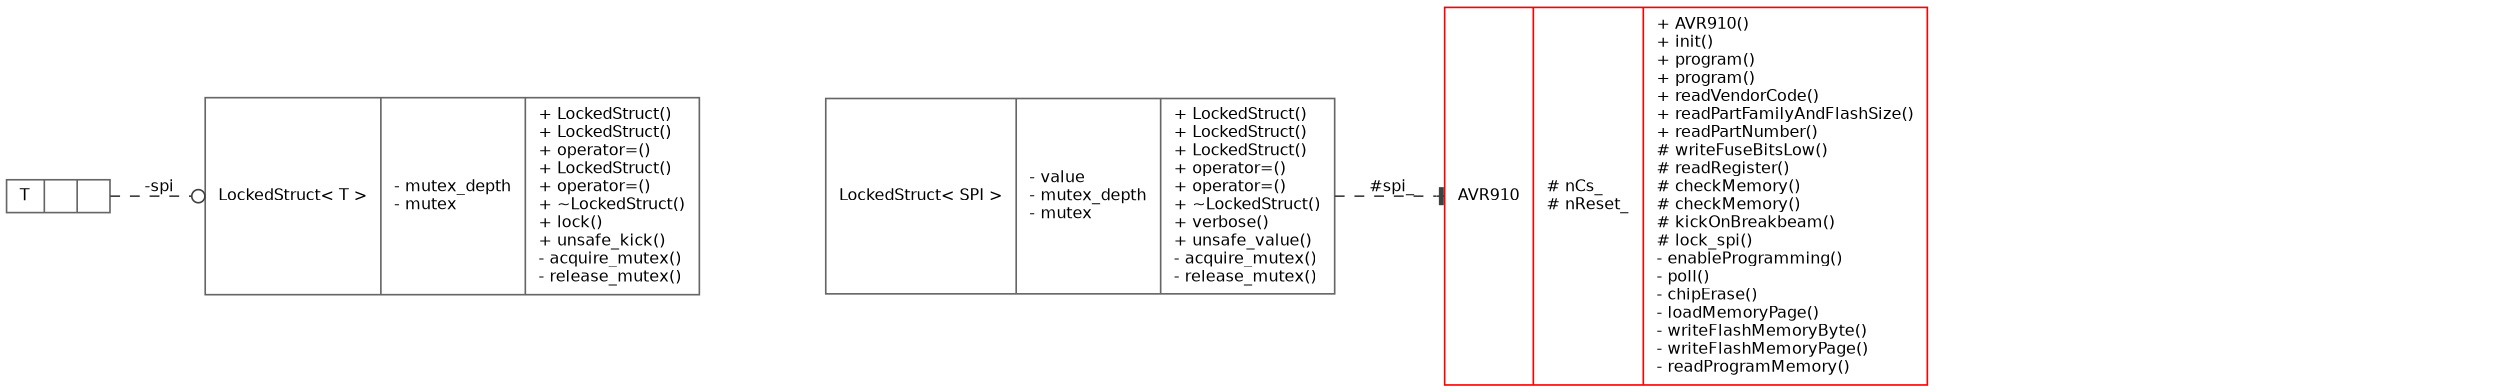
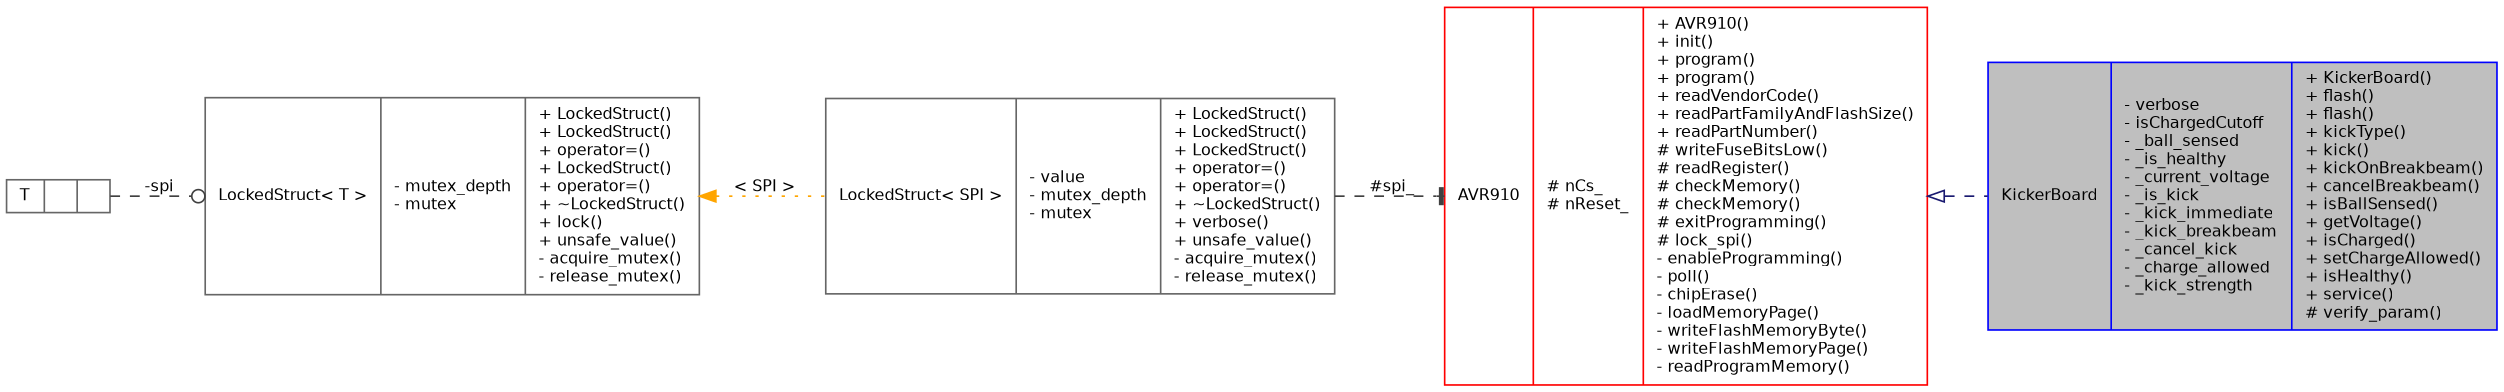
none -> (771, 196)
none -> (2243, 196)
(1746, 222) -> (1742, 222)
(602, 241) -> (608, 241)
